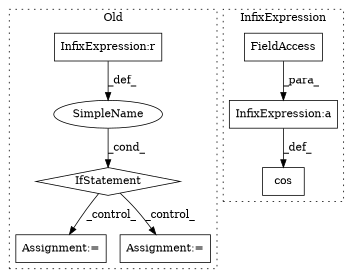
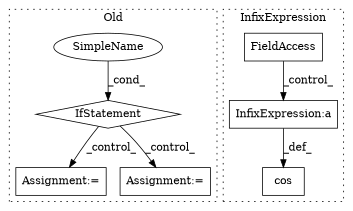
(108, 47) -> none
(301, 81) -> (308, 81)
